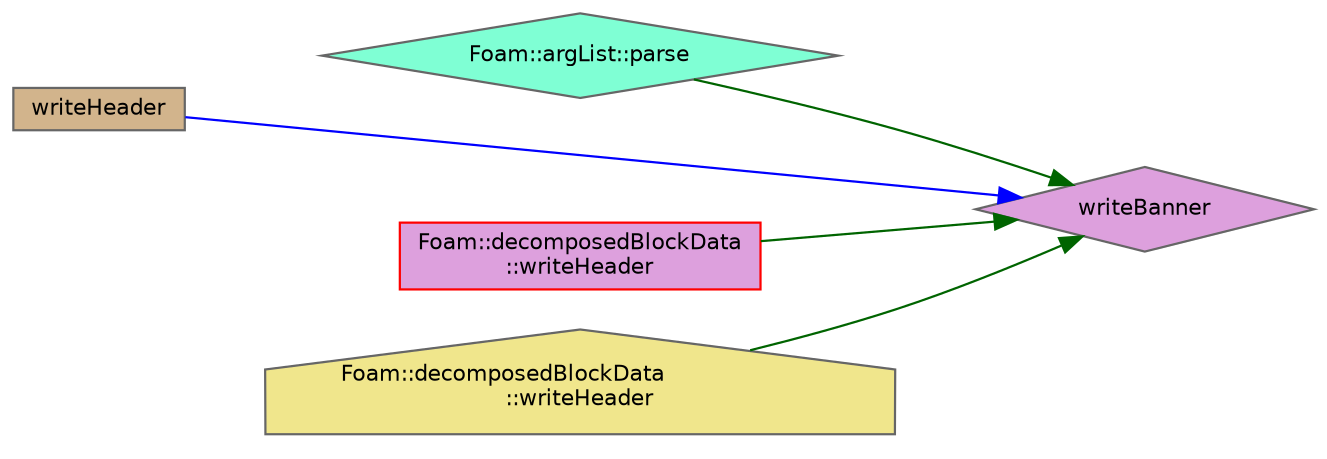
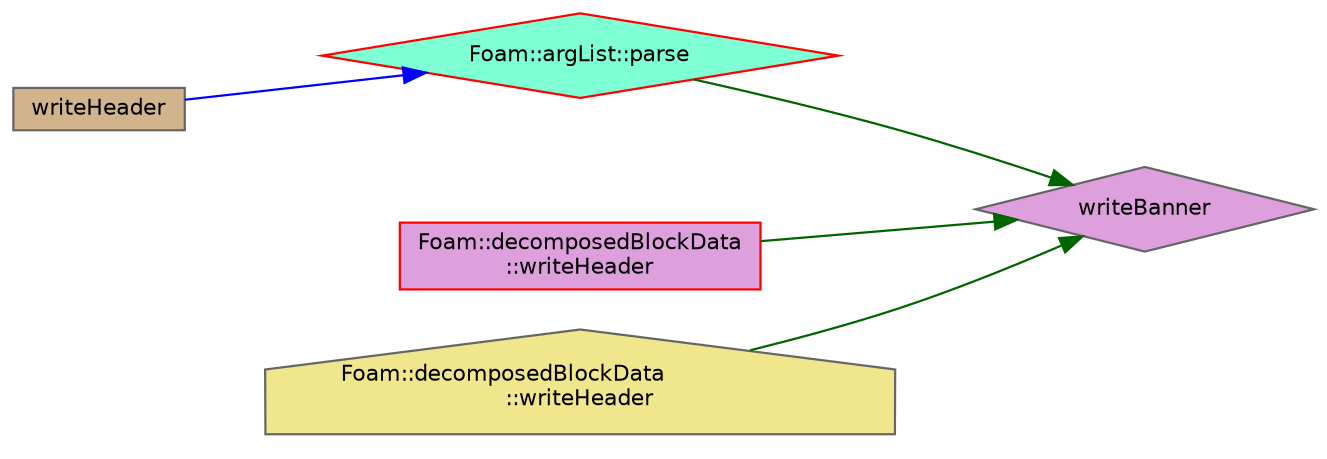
(580, 56) -> (580, 56)
(592, 156) -> (294, 87)
